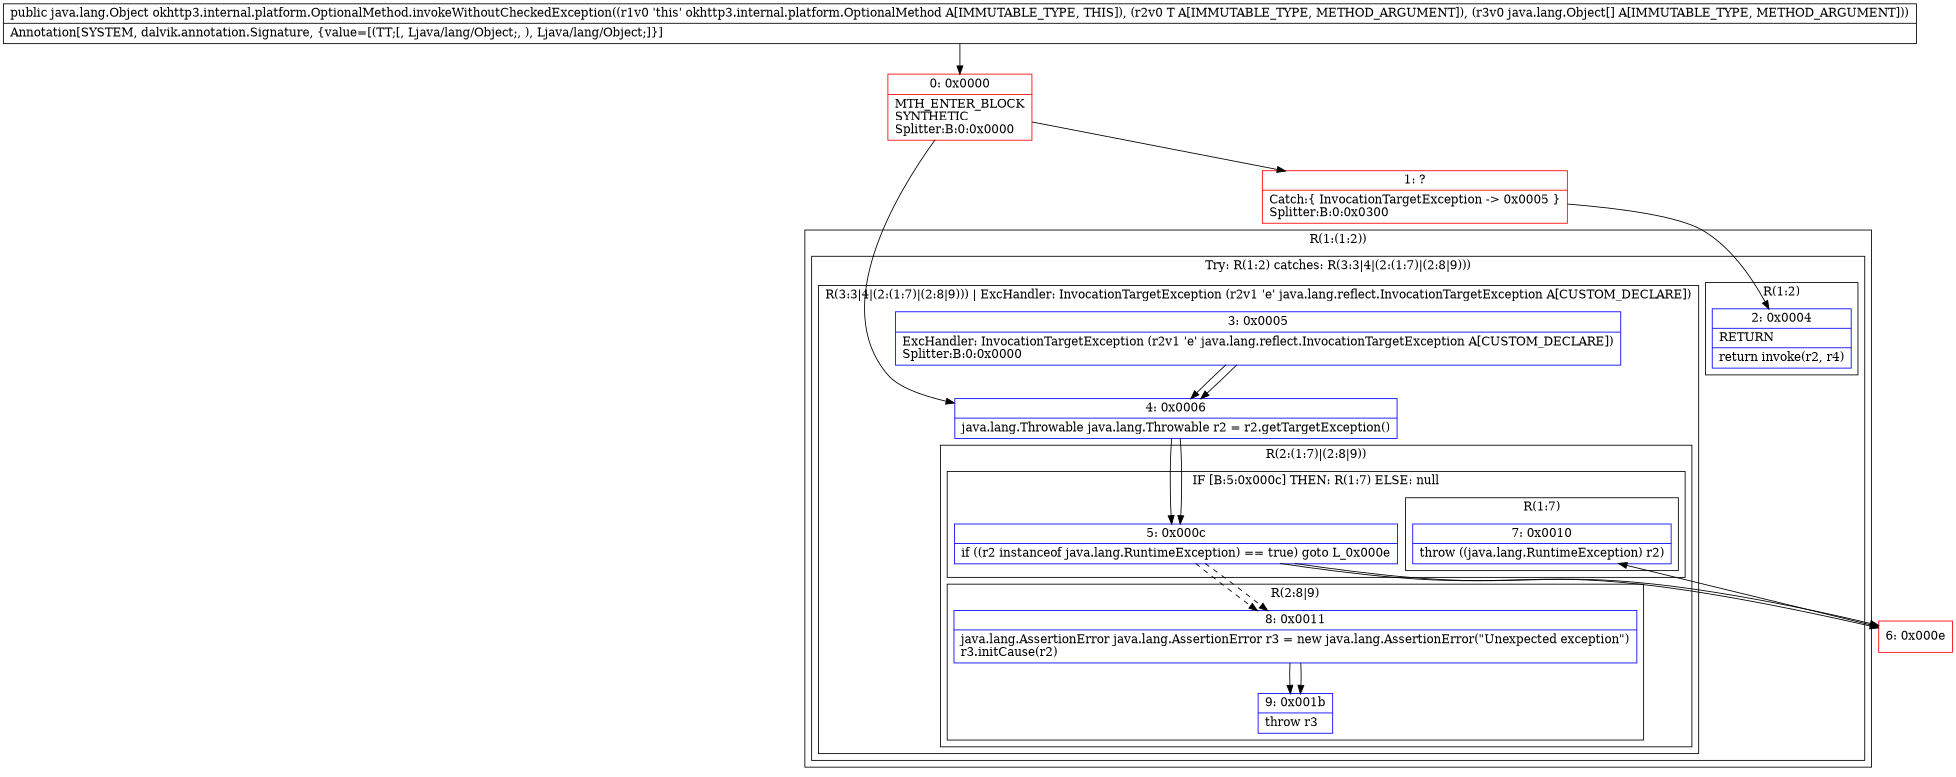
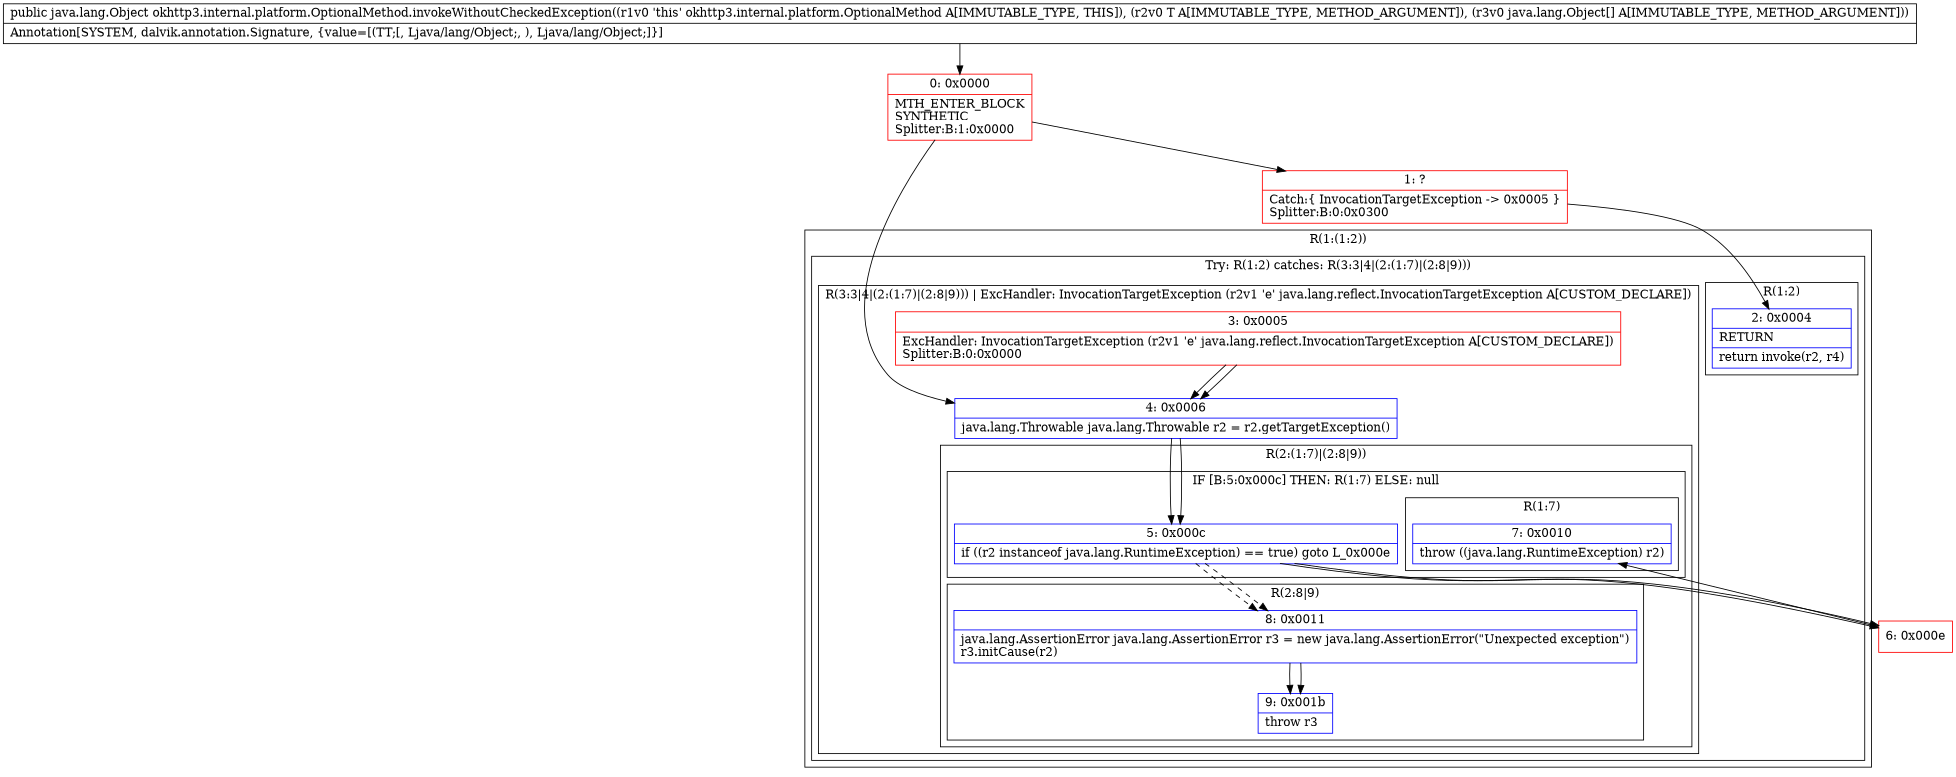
(955, 130) -> (955, 130)
(1258, 338) -> (1258, 338)
